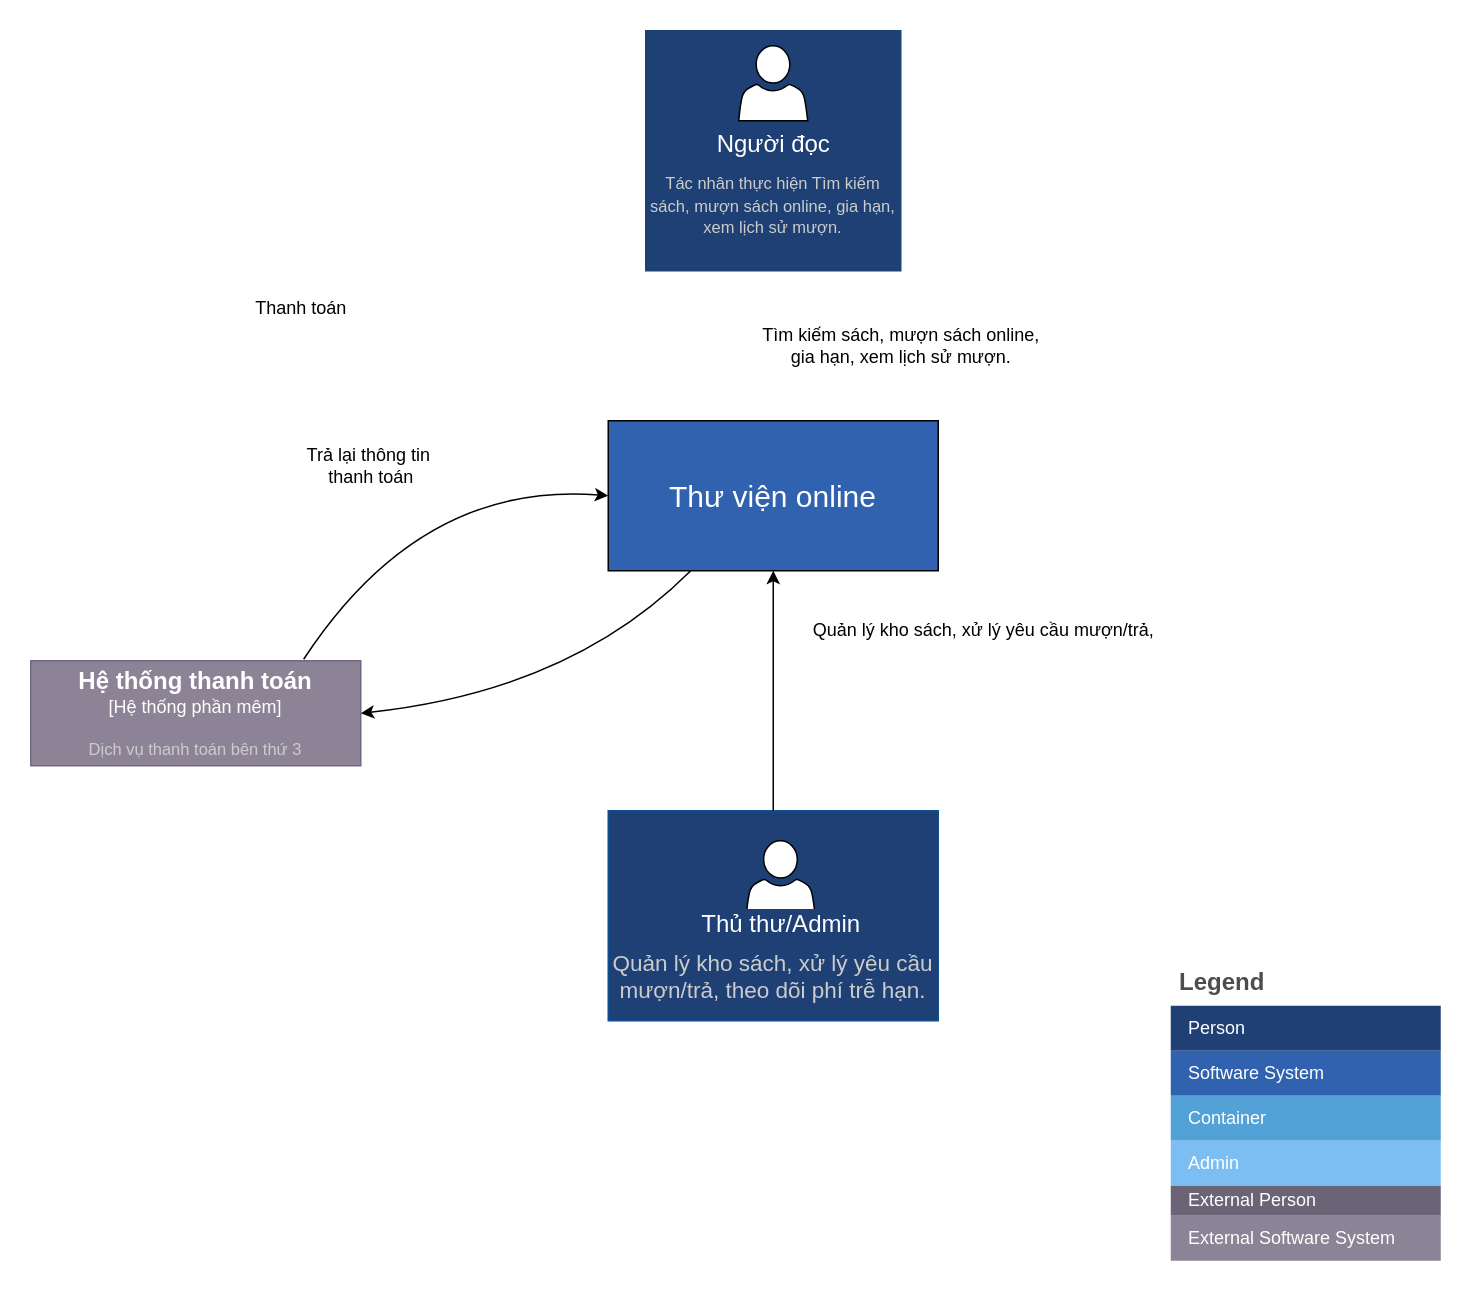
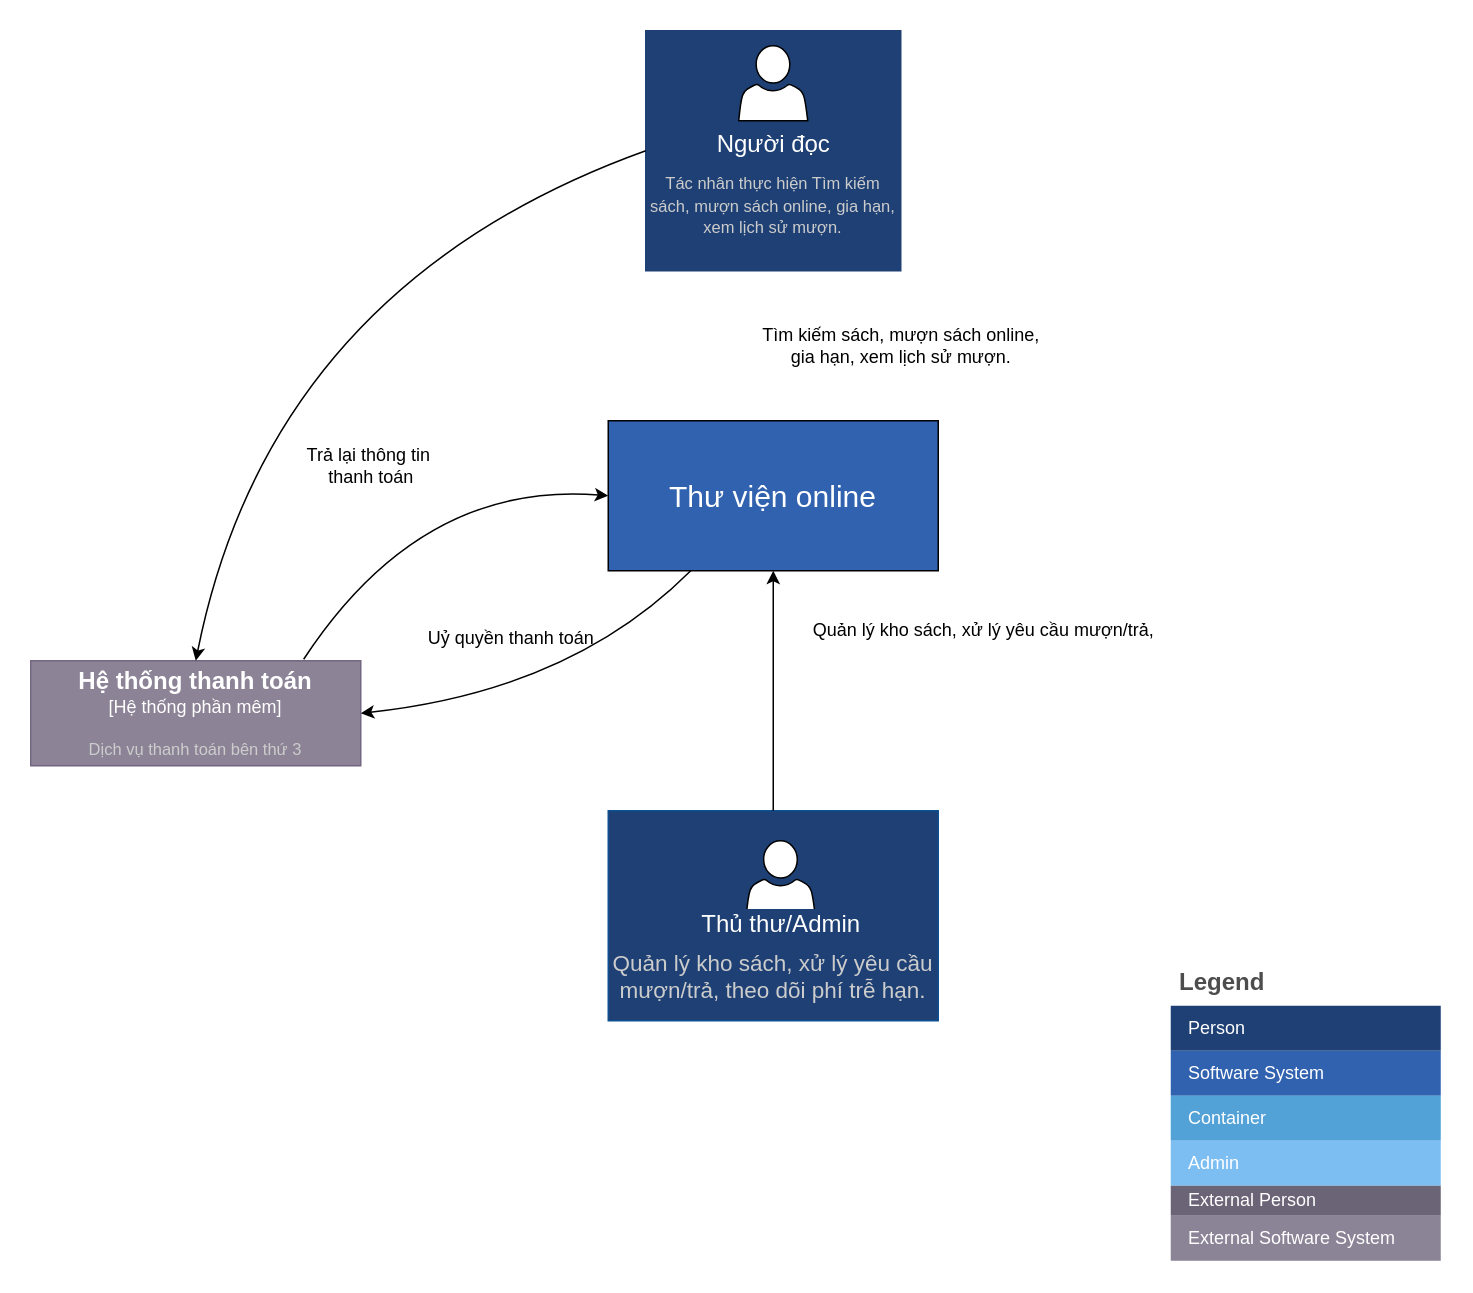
(301, 308) -> none
none -> (351, 338)
none -> (511, 638)
